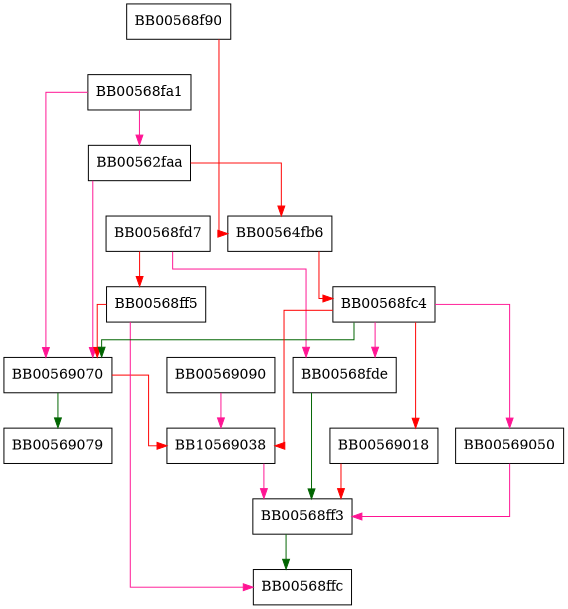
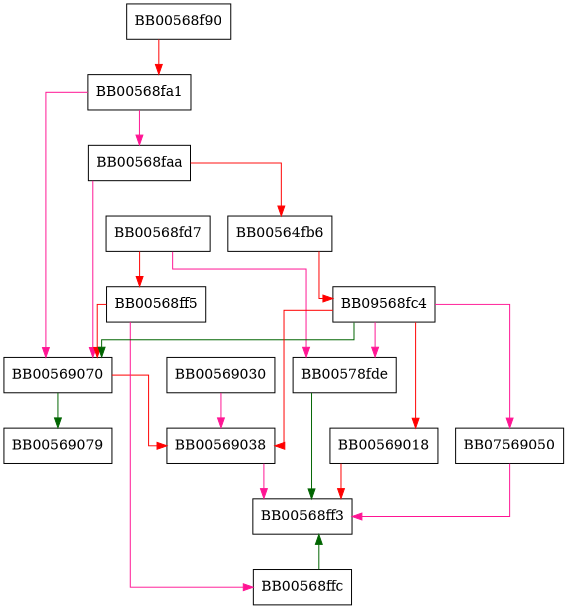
(219, 137) -> (159, 52)
(139, 163) -> (139, 163)
(384, 304) -> (384, 304)
(221, 375) -> (221, 375)
(345, 375) -> (345, 375)
(221, 446) -> (221, 446)
(510, 446) -> (510, 446)
(286, 547) -> (319, 557)
